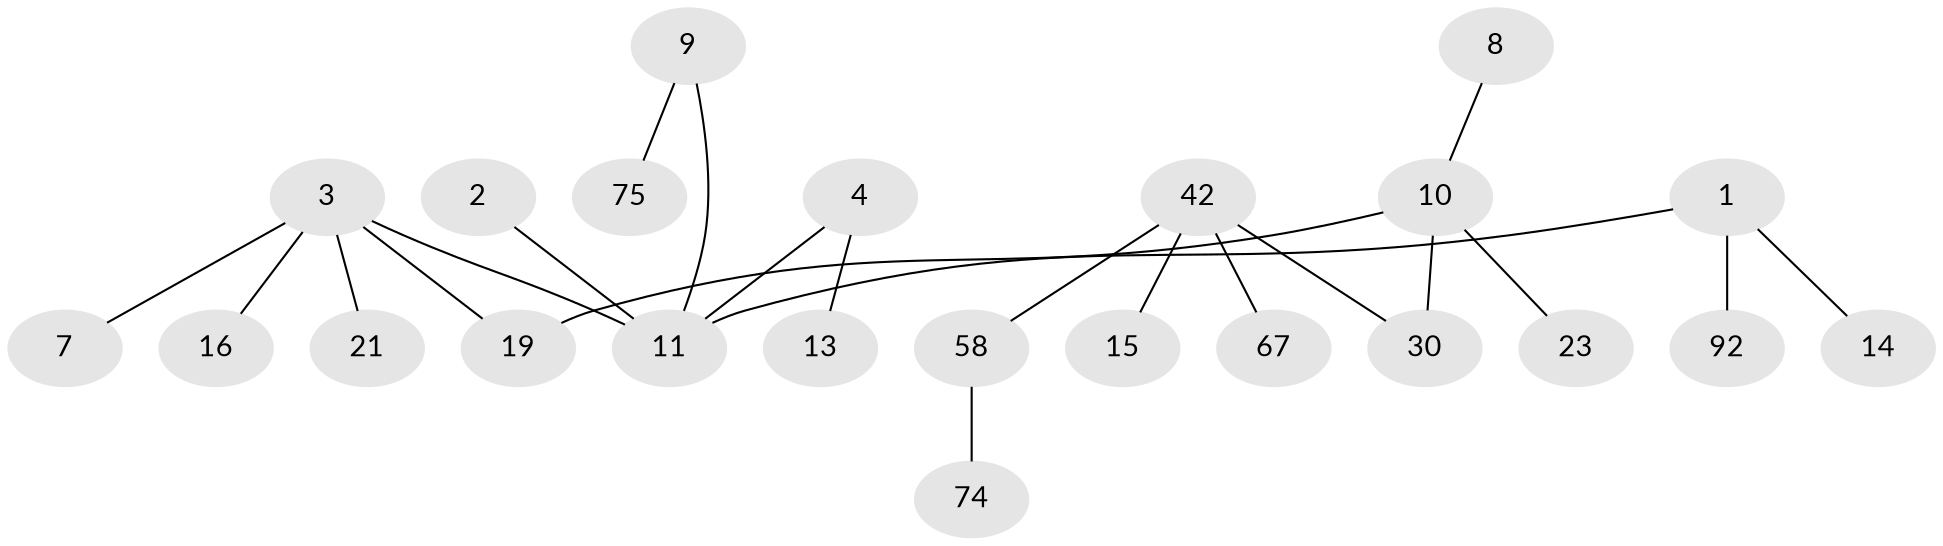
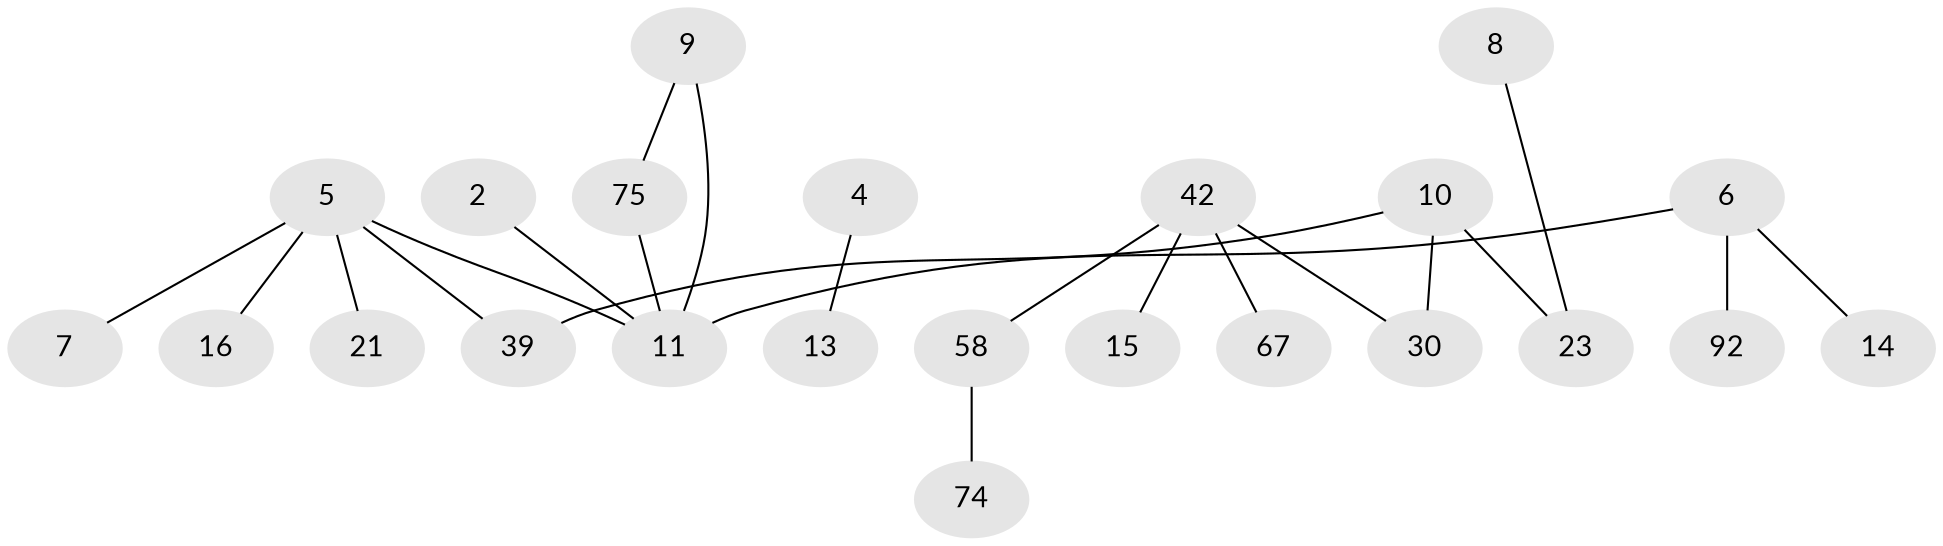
(1466, 122) -> (1536, 197)
(327, 197) -> (327, 197)
(1727, 197) -> (1727, 197)
(786, 257) -> (650, 273)
(518, 348) -> (518, 348)
